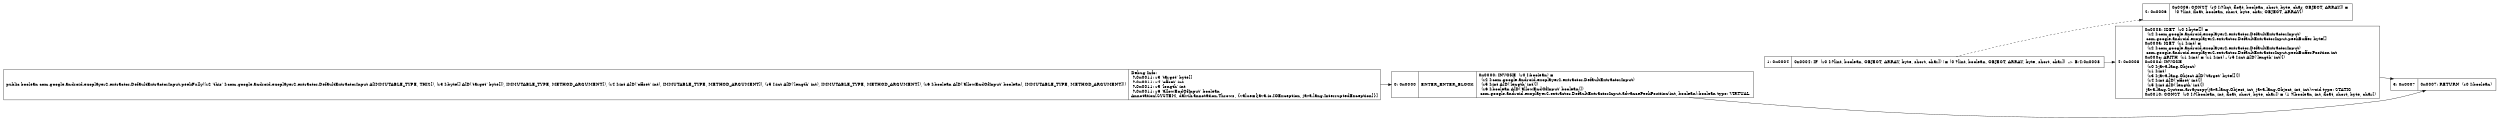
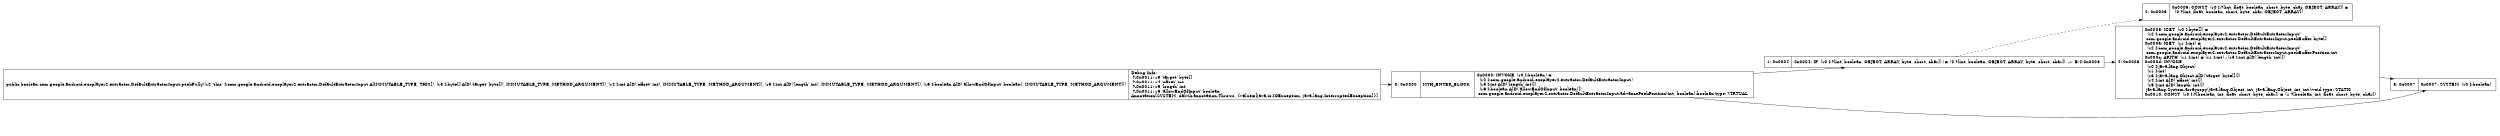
none -> (1798, 71)
(1447, 84) -> (1446, 84)
(2457, 84) -> (2457, 84)
